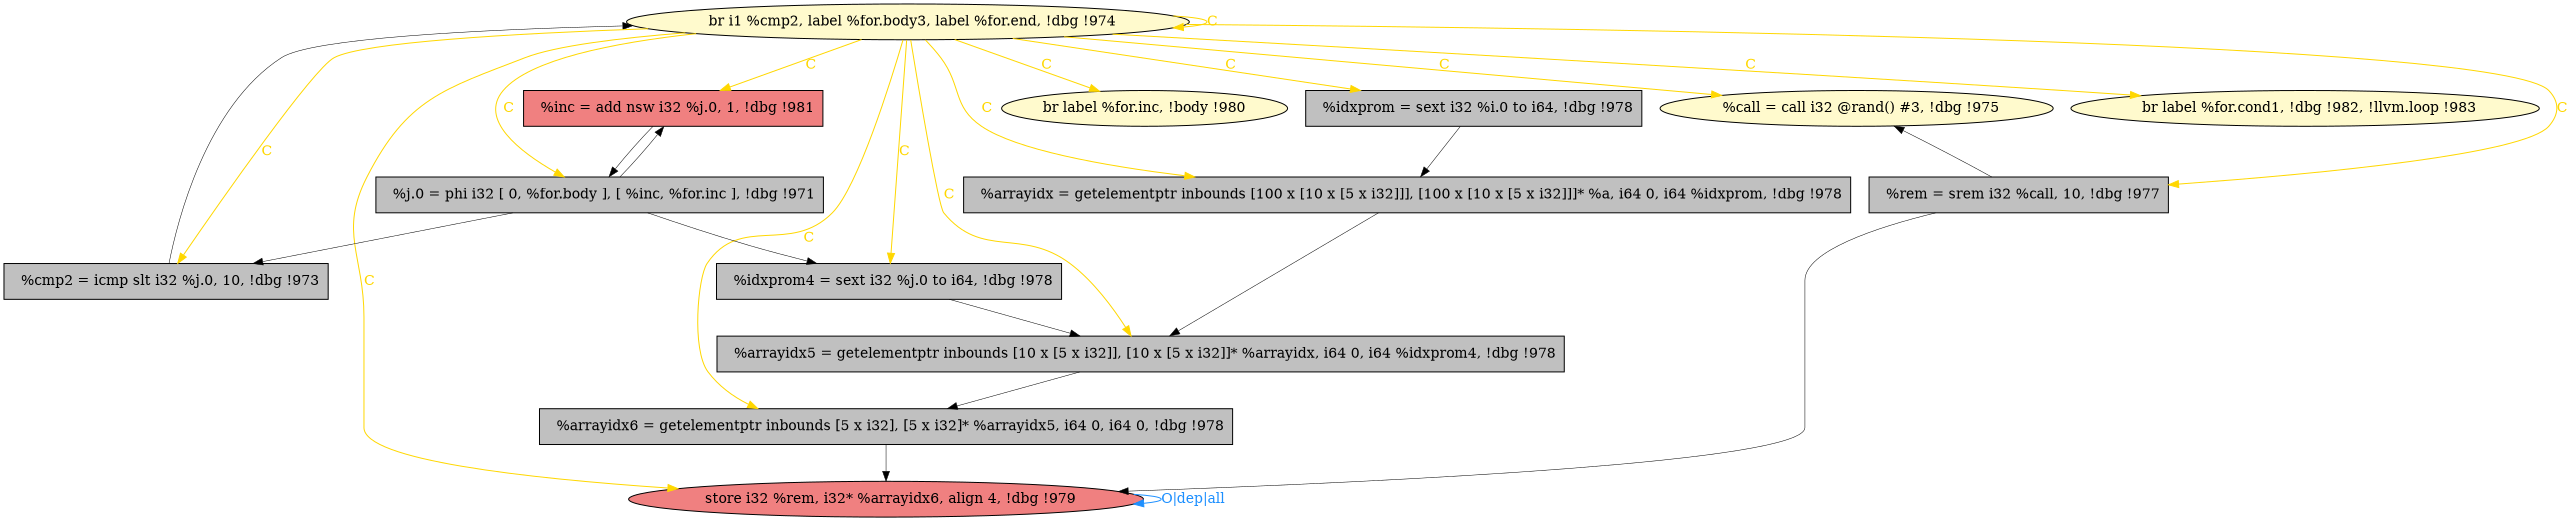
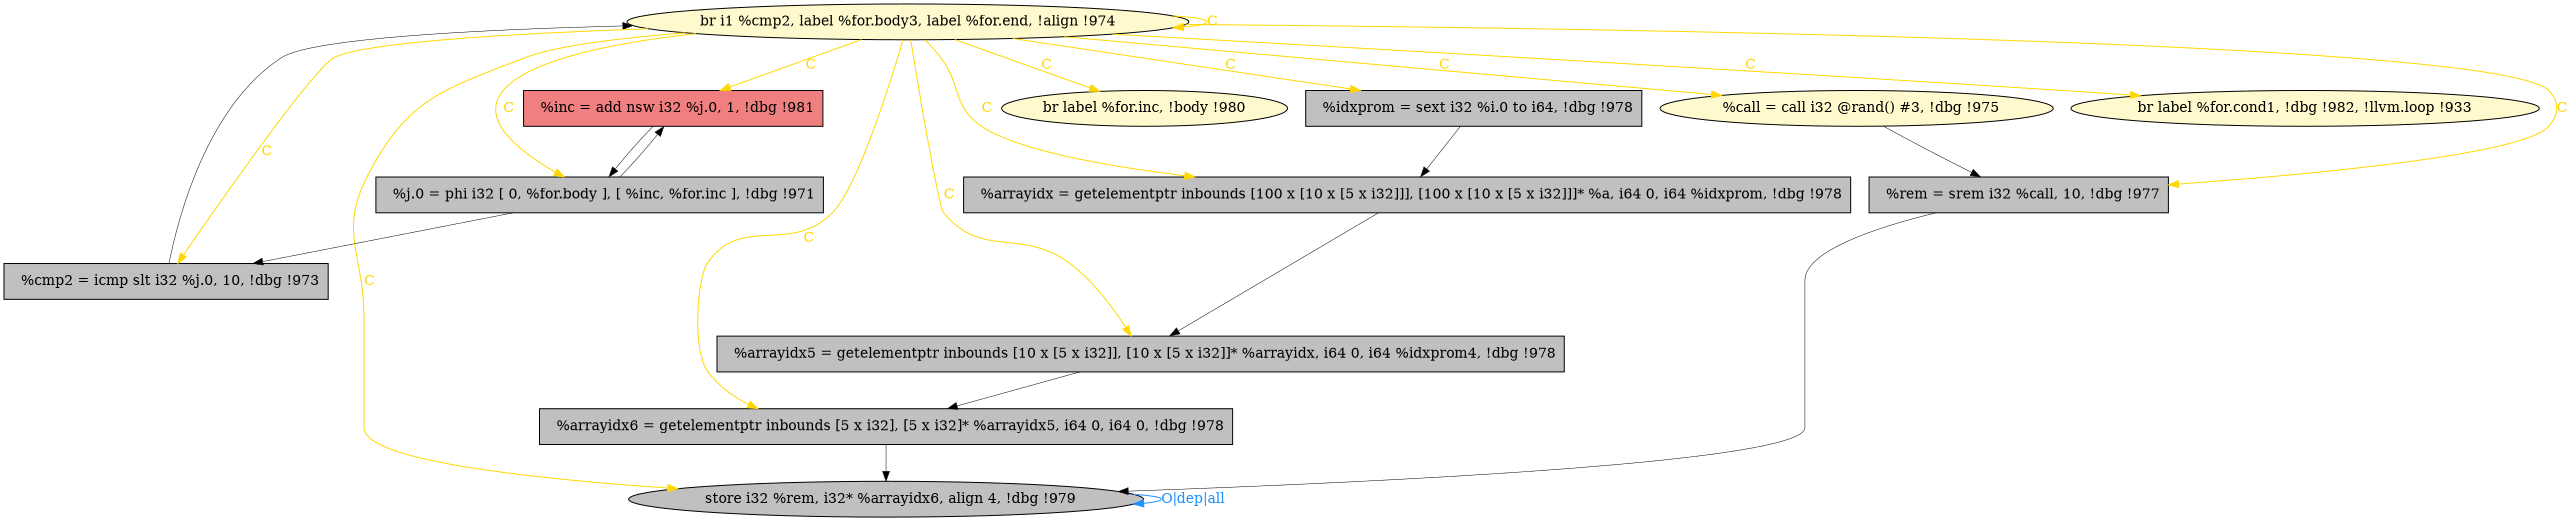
(908, 22) -> (908, 22)
(2305, 108) -> (2305, 108)
(1948, 153) -> (1927, 150)
(889, 281) -> none
(886, 499) -> (886, 499)
